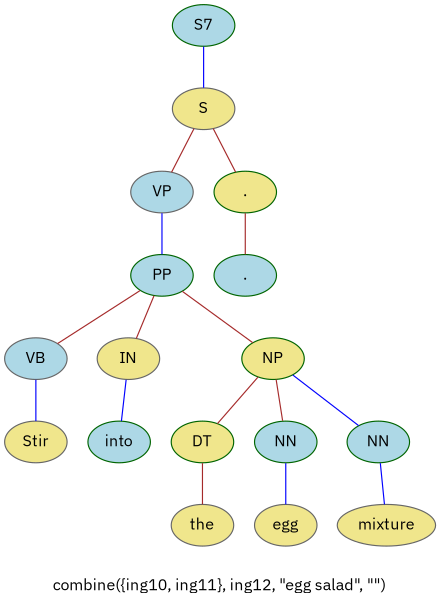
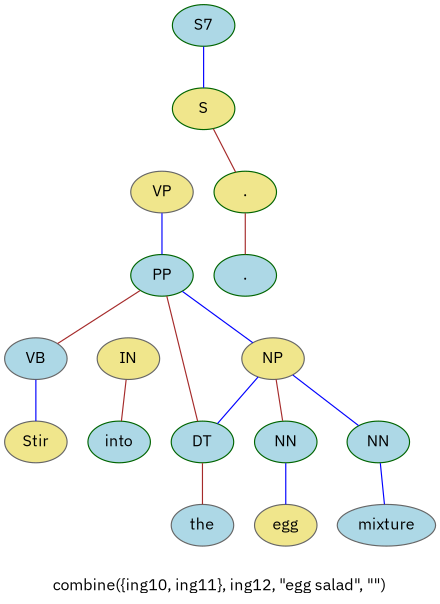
(204, 109) -> (204, 109)
(183, 150) -> none
(162, 192) -> (162, 192)
(145, 317) -> (182, 359)
(218, 317) -> (218, 317)
(273, 359) -> (273, 359)
(124, 400) -> (124, 400)
(238, 400) -> (238, 400)
(202, 442) -> (202, 442)
(202, 525) -> (202, 525)
(386, 525) -> (386, 525)
